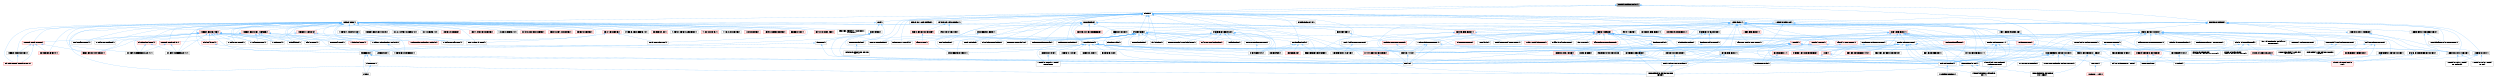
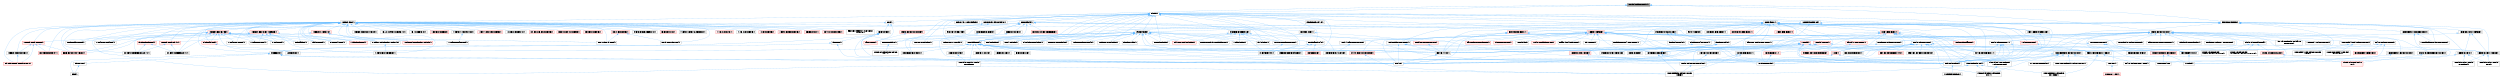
(1275, 53) -> none
